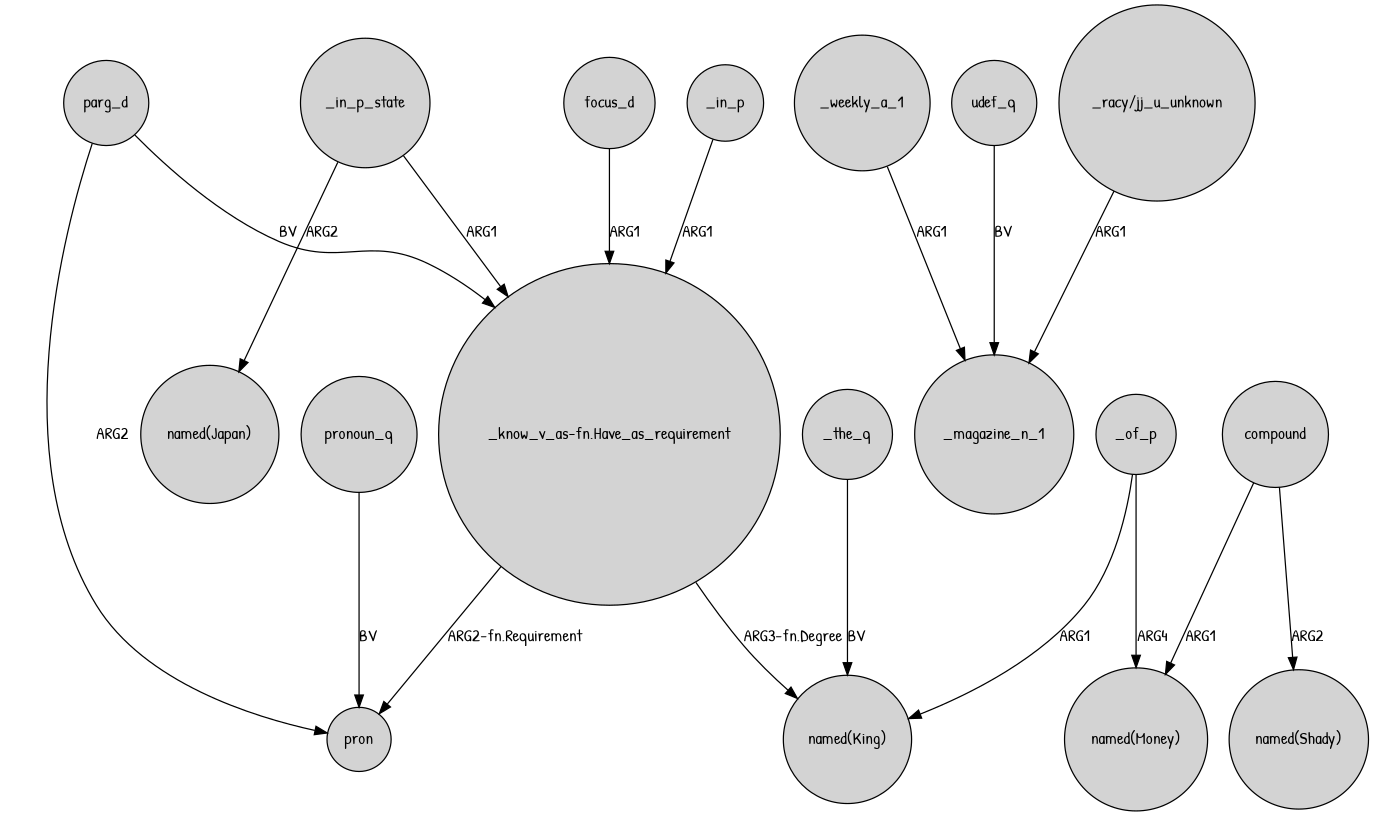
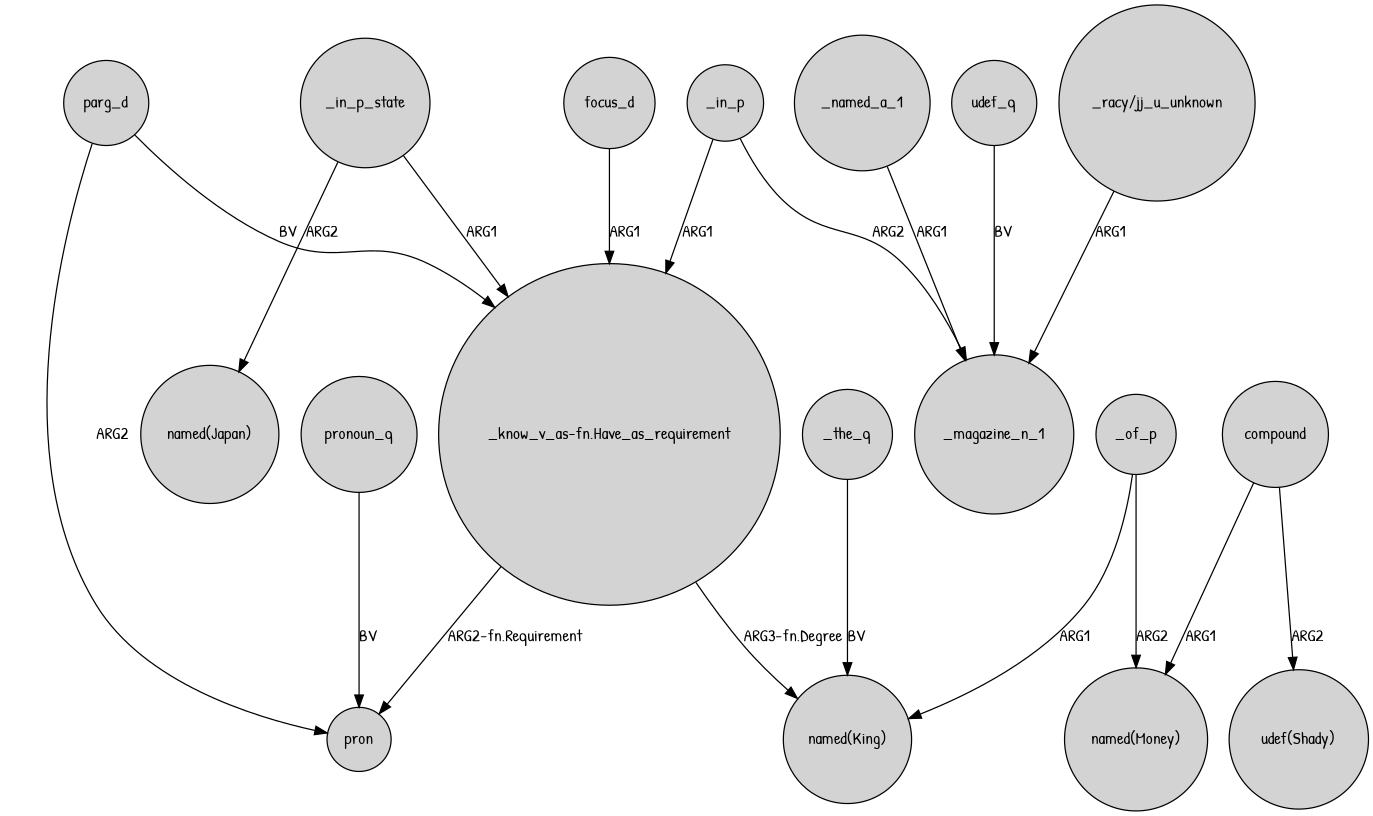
(862, 103) -> (862, 103)
none -> (857, 236)
(1153, 637) -> (1153, 637)
(1299, 739) -> (1299, 739)
